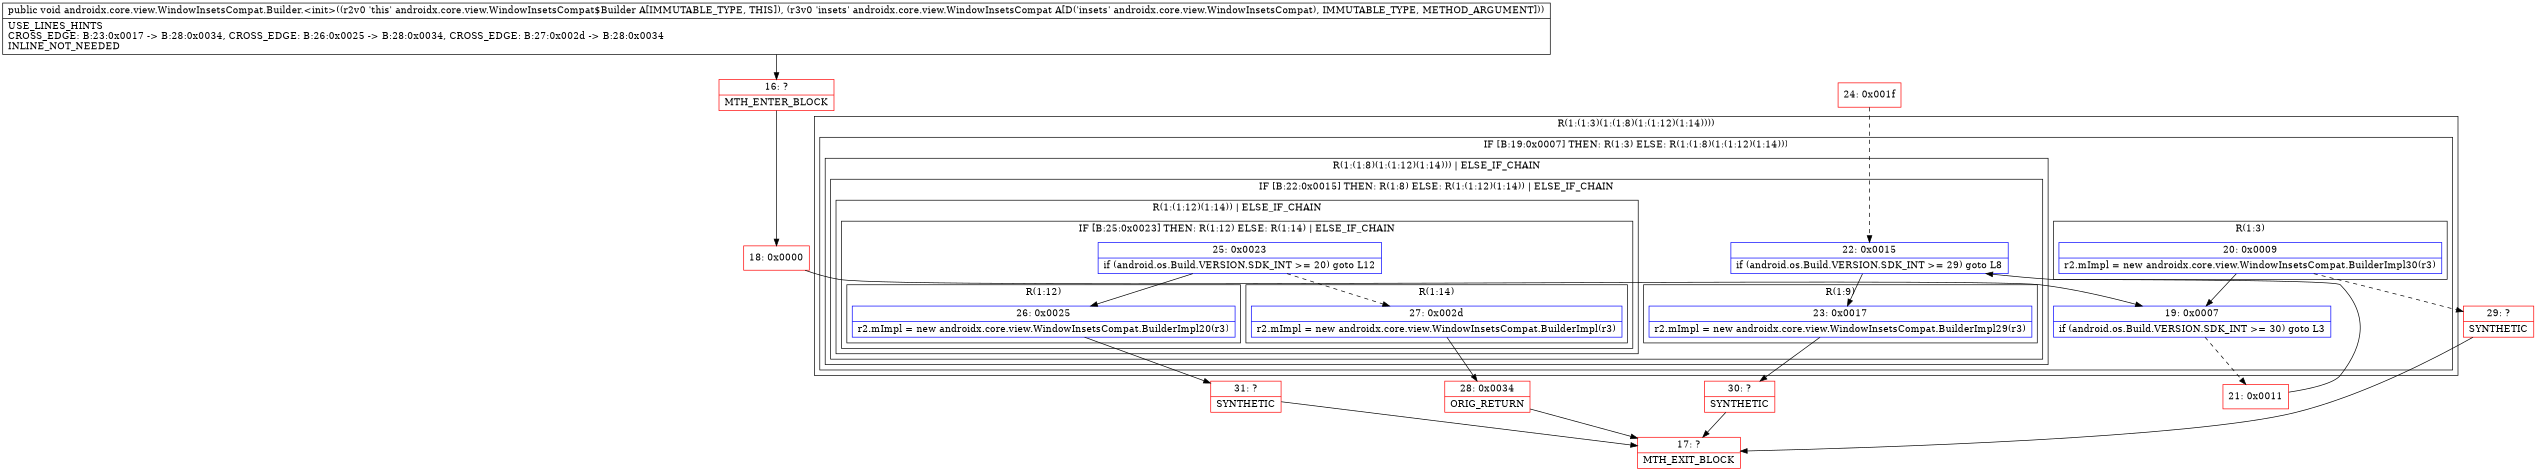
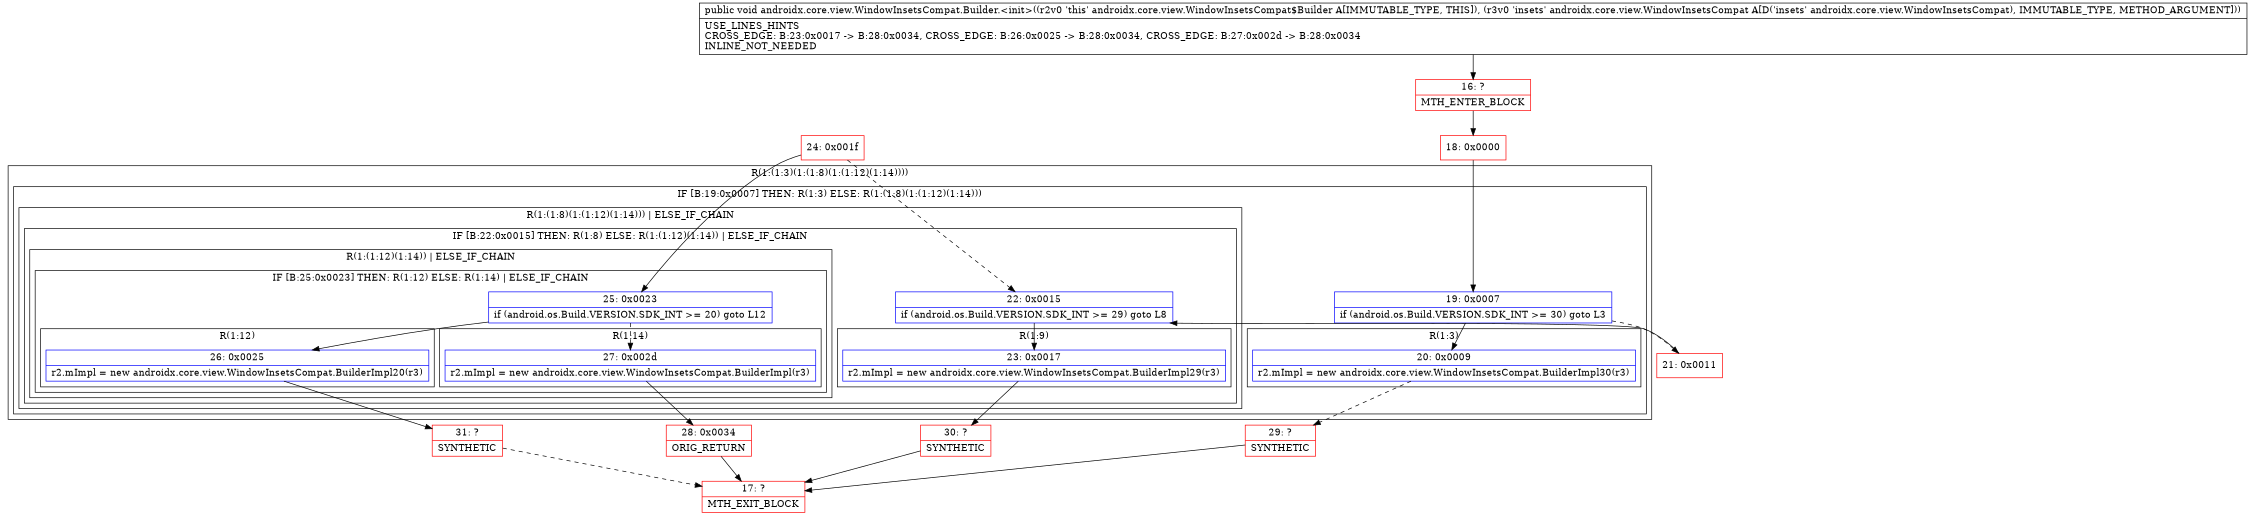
none -> (712, 214)
(2224, 287) -> (1460, 333)
(1456, 423) -> (599, 467)
